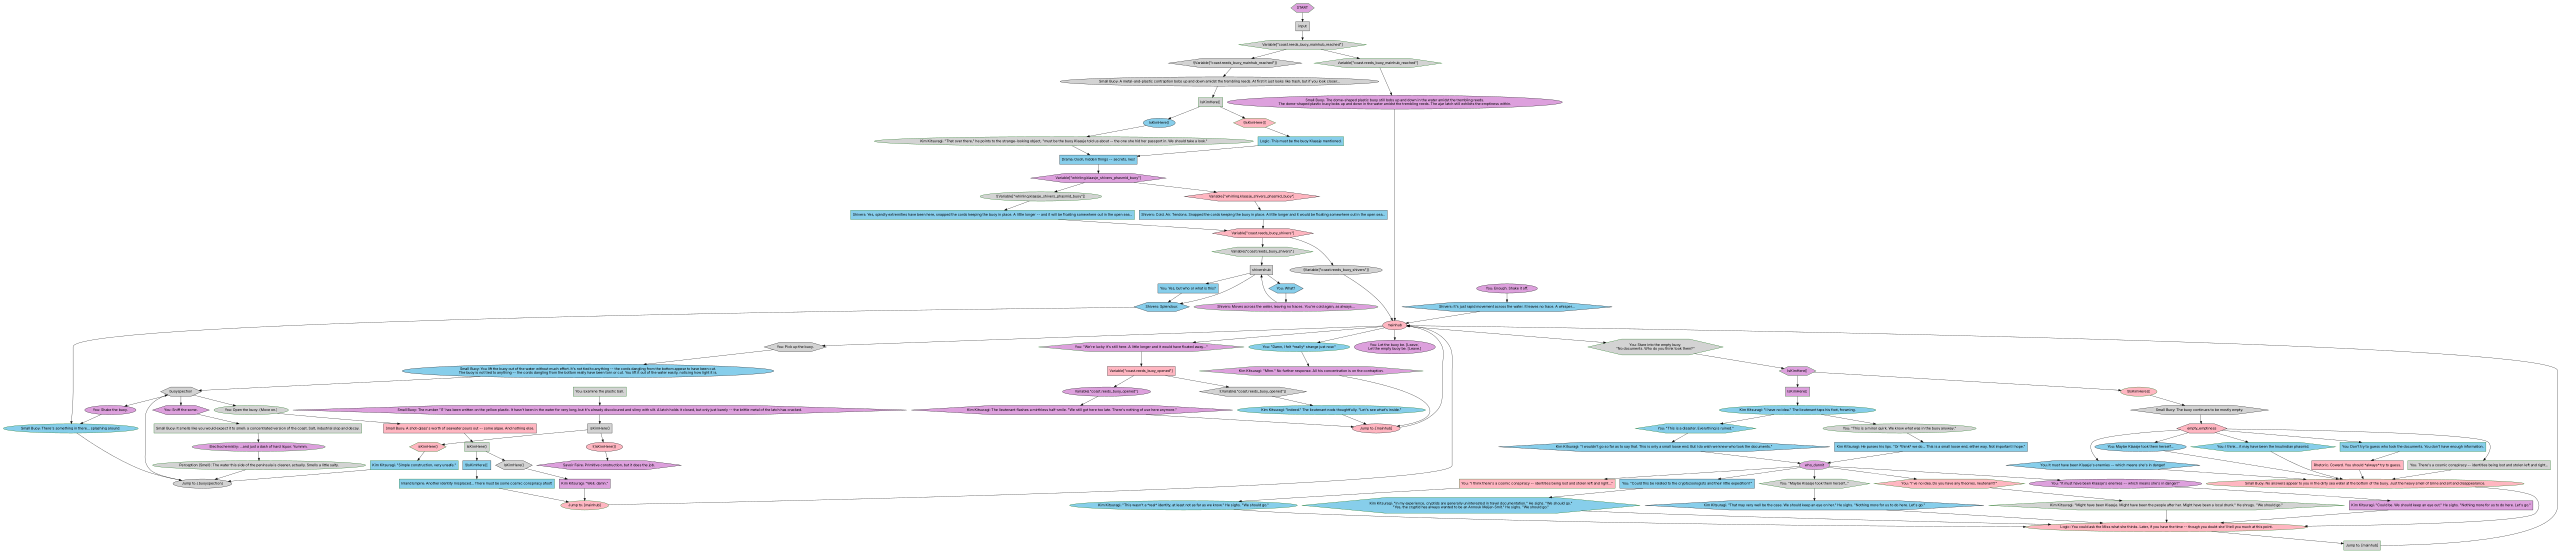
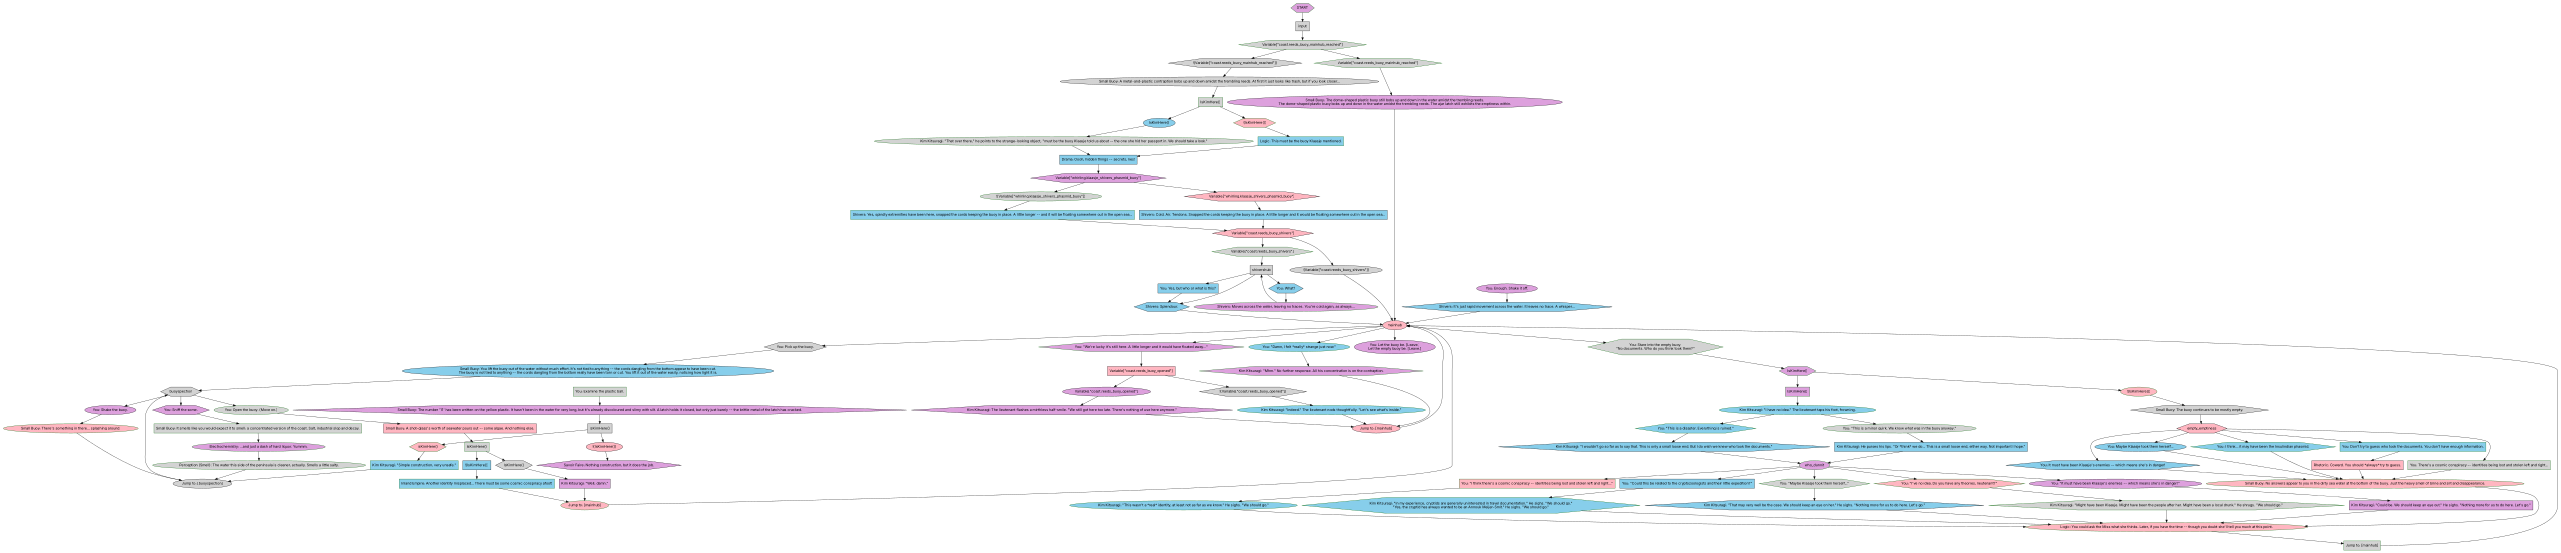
(566, 317) -> (1280, 319)
(71, 428) -> (71, 428)
(609, 465) -> (609, 465)
